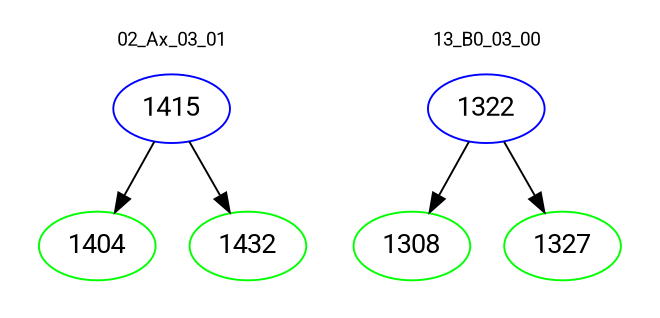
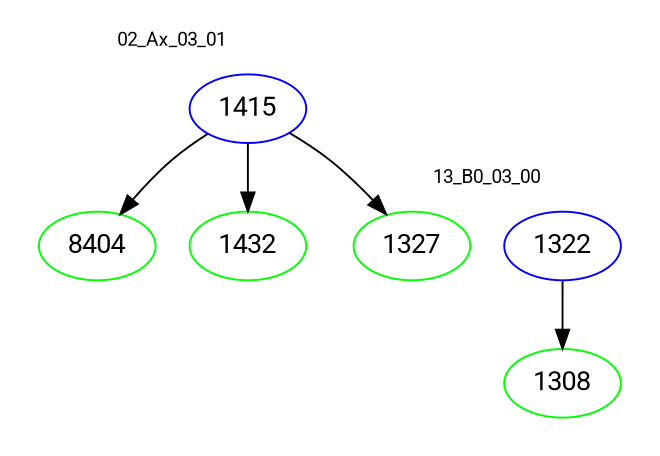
(519, 168) -> (350, 177)
(97, 246) -> (97, 246)
